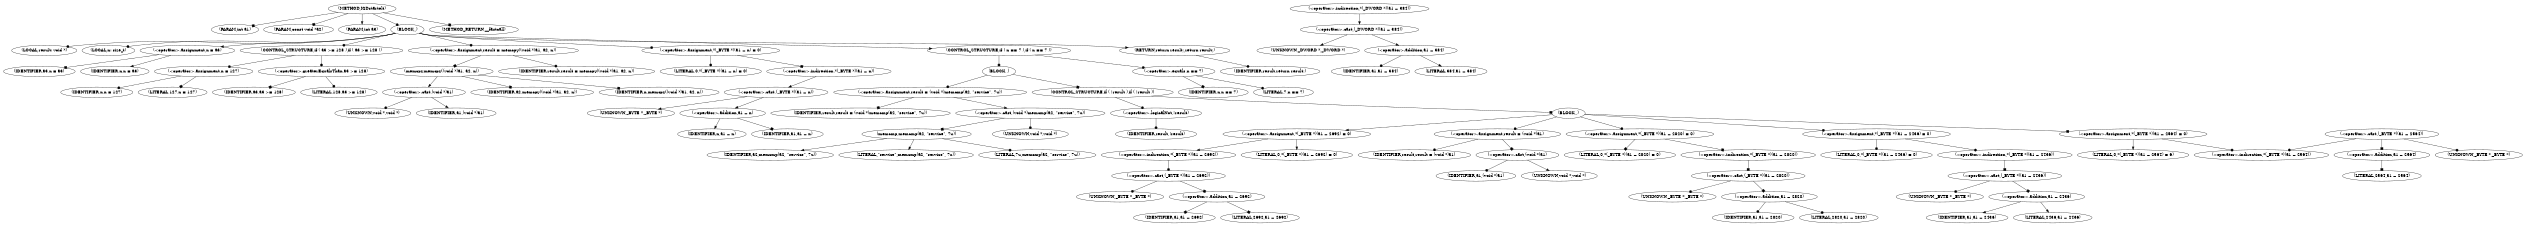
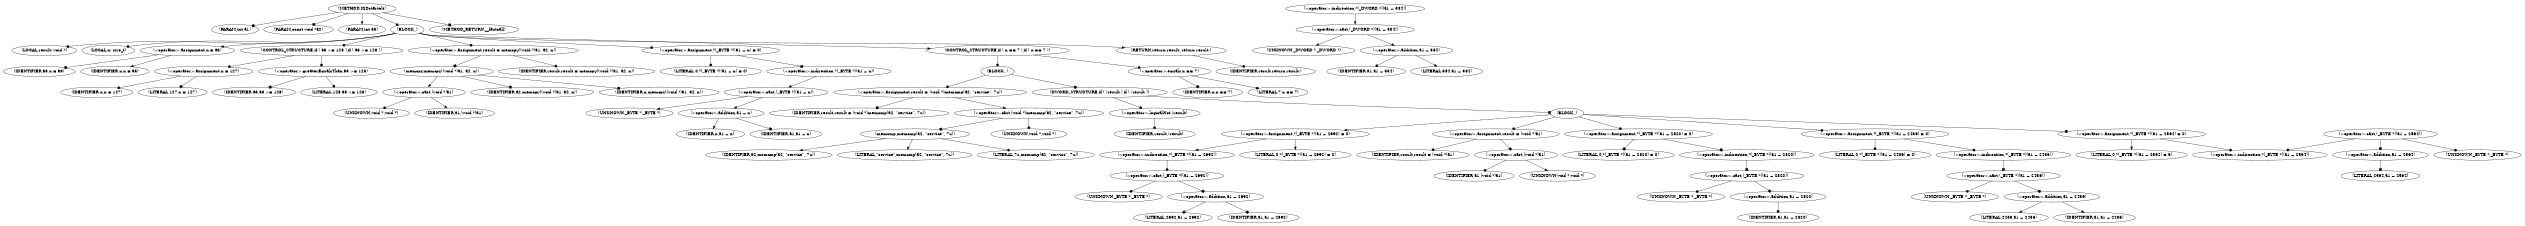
(1103, 92) -> (1100, 92)
(1839, 218) -> none
